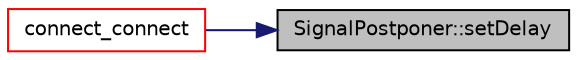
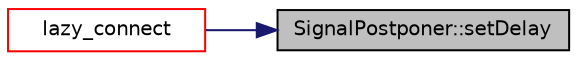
(107, 30) -> (107, 30)
